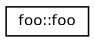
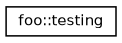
(47, 21) -> (61, 21)
